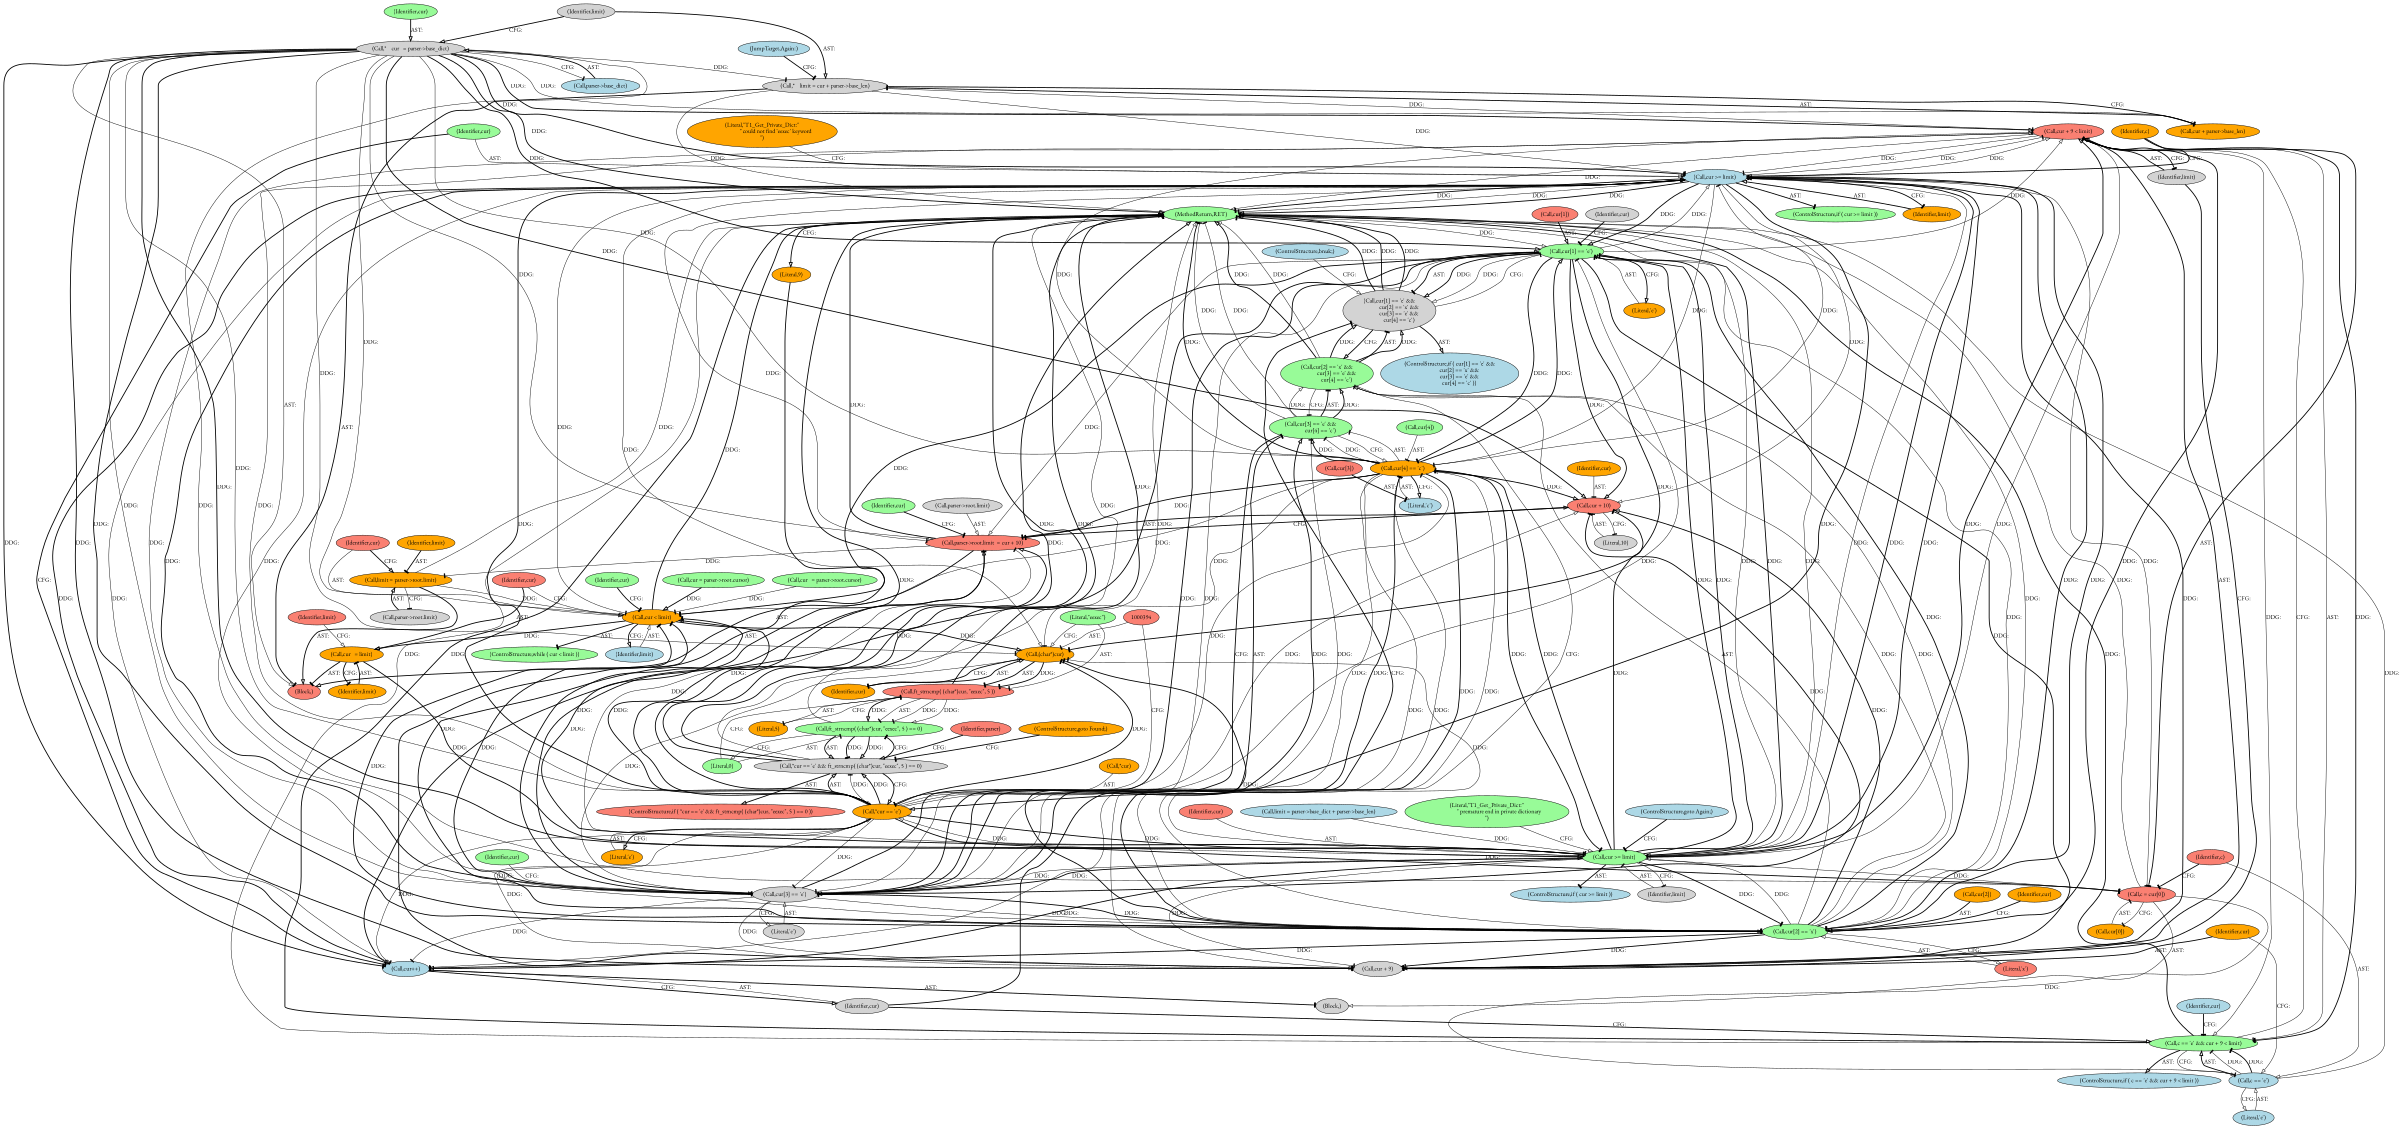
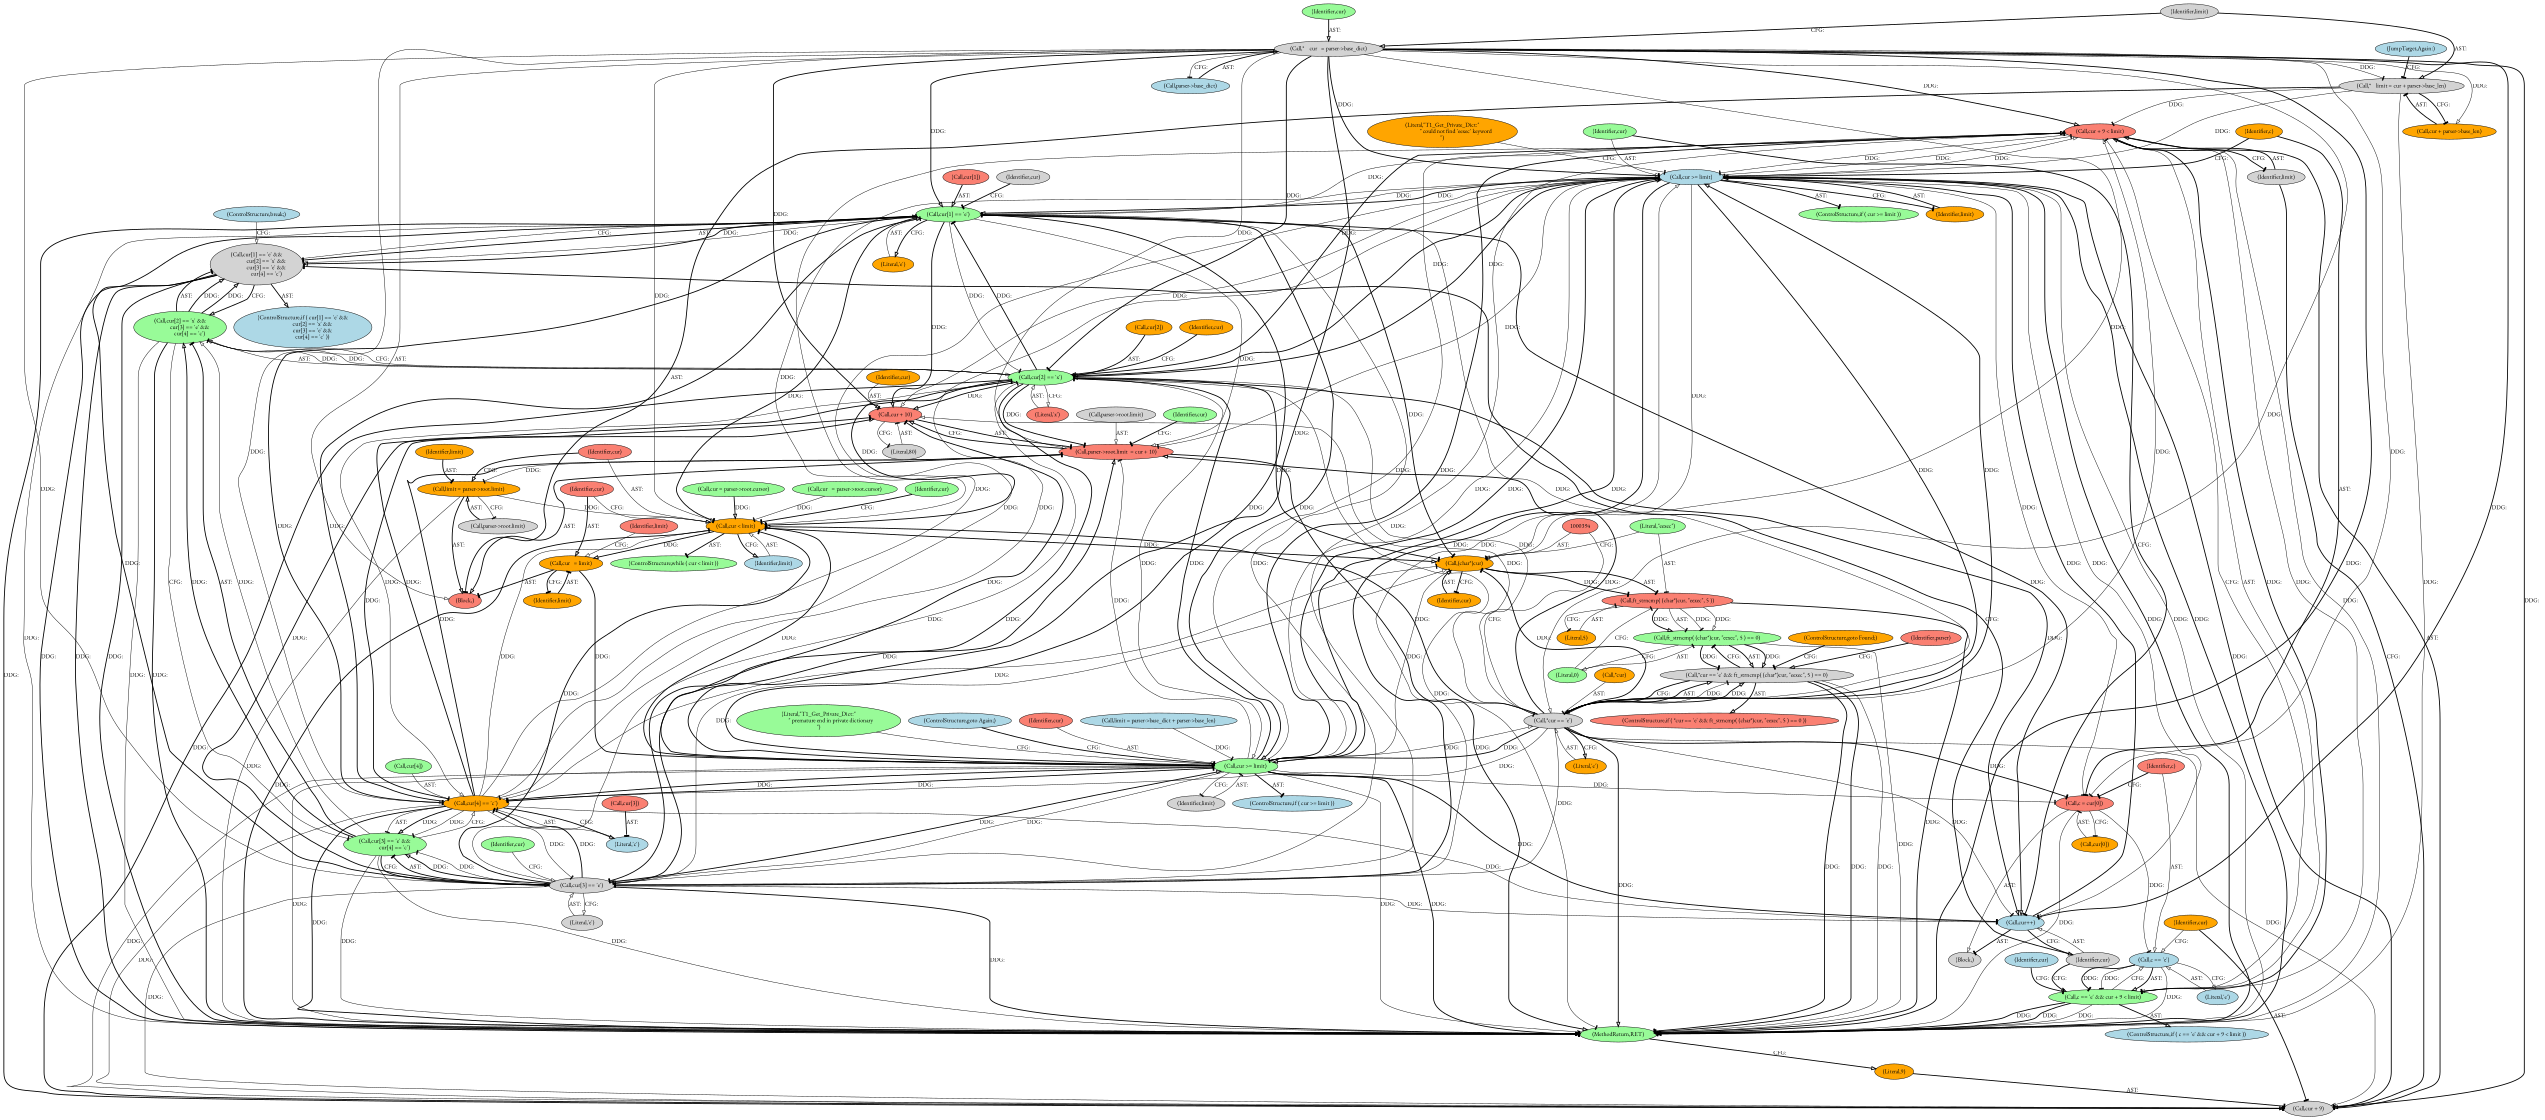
(1391, 226) -> (32, 893)
(1616, 543) -> (904, 452)
(882, 812) -> (1553, 721)
